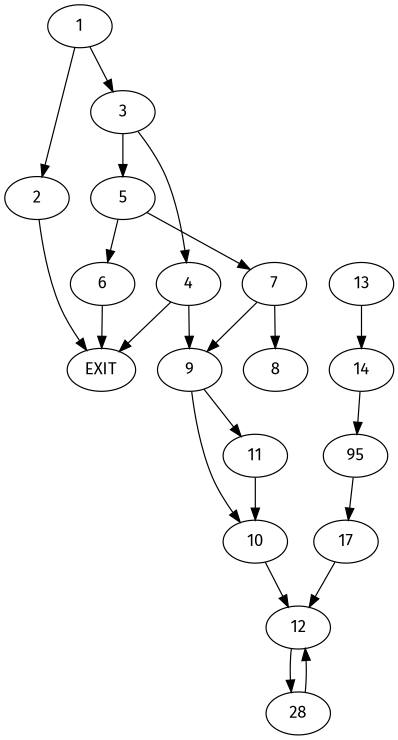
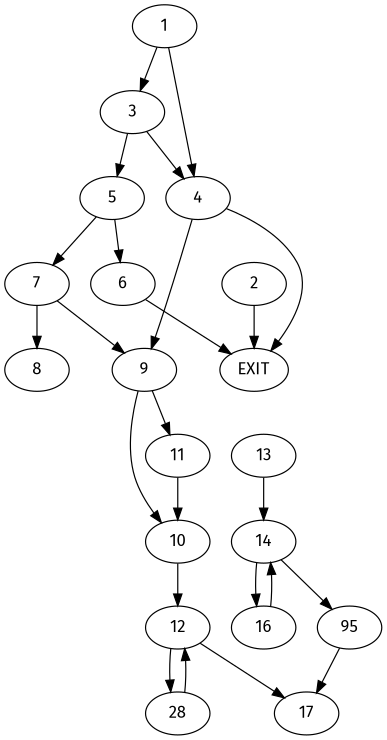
(60, 106) -> (180, 106)
(325, 579) -> (237, 667)
none -> (264, 628)
